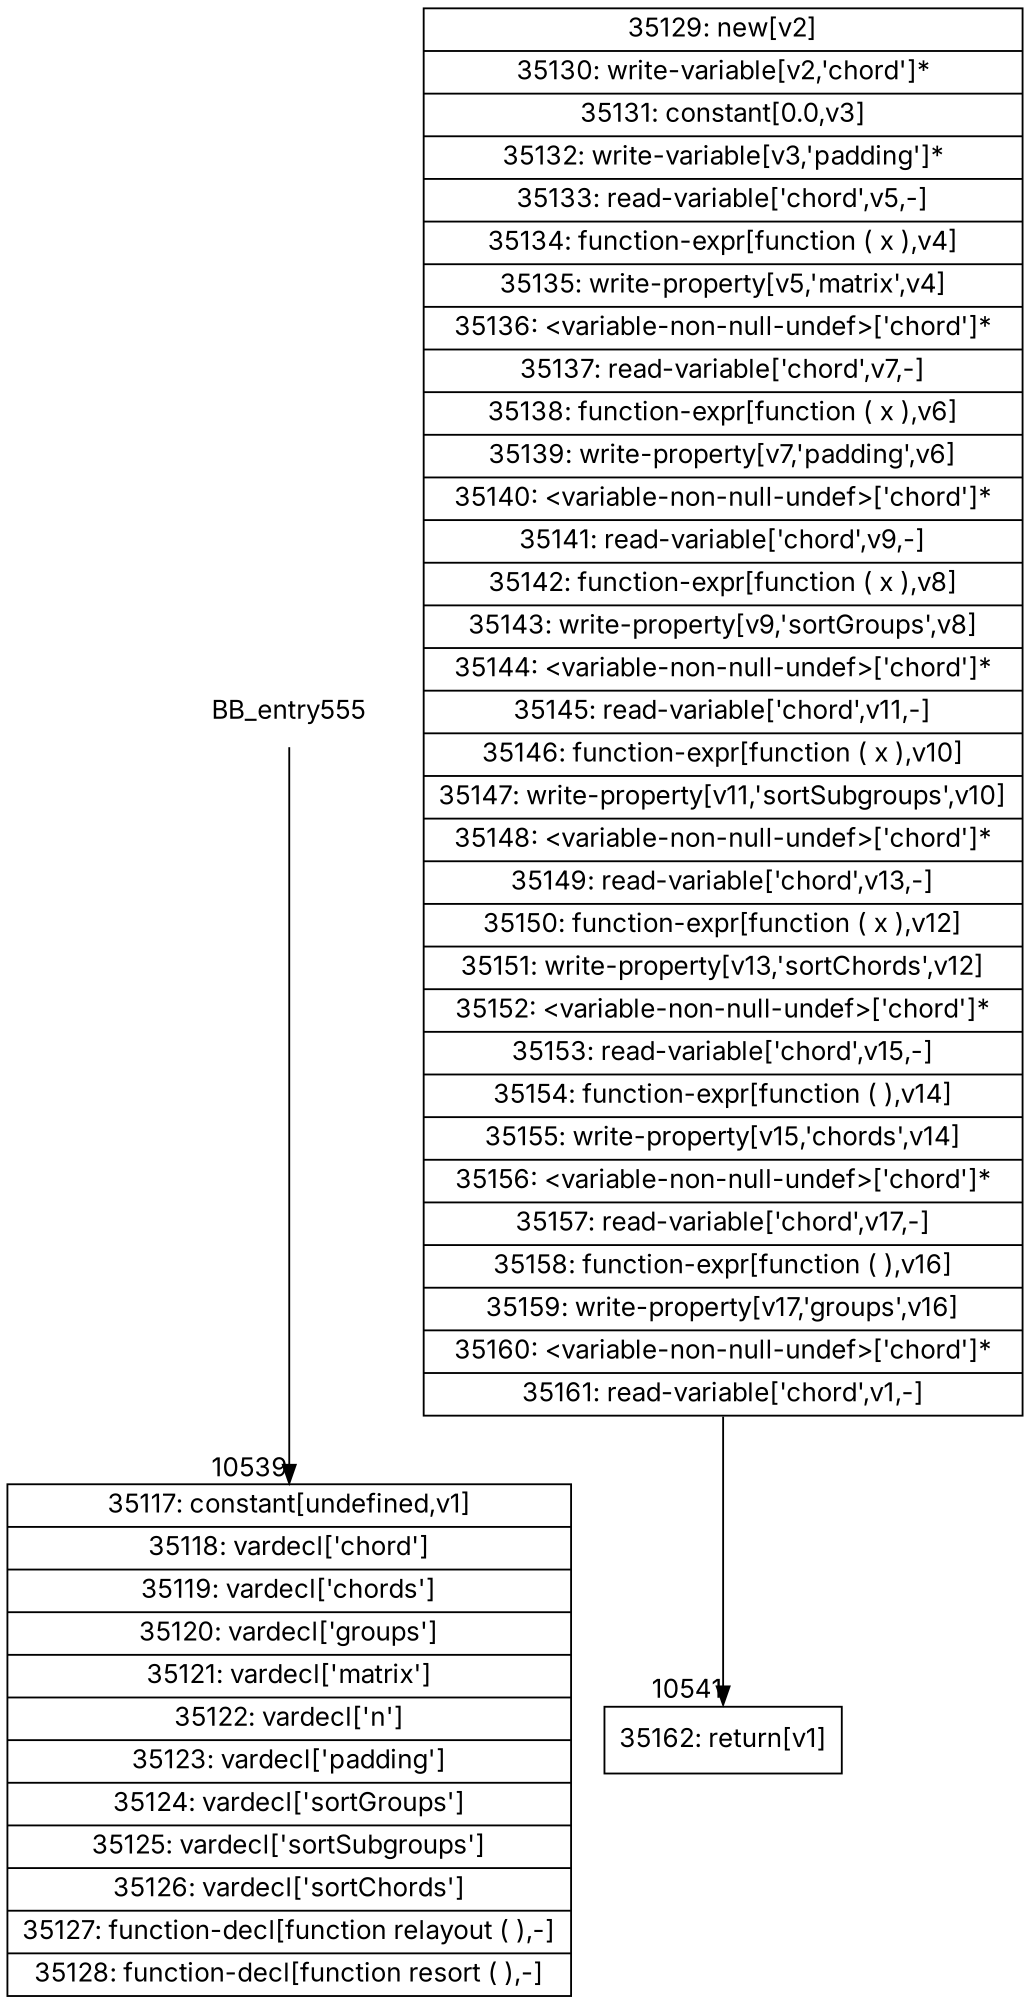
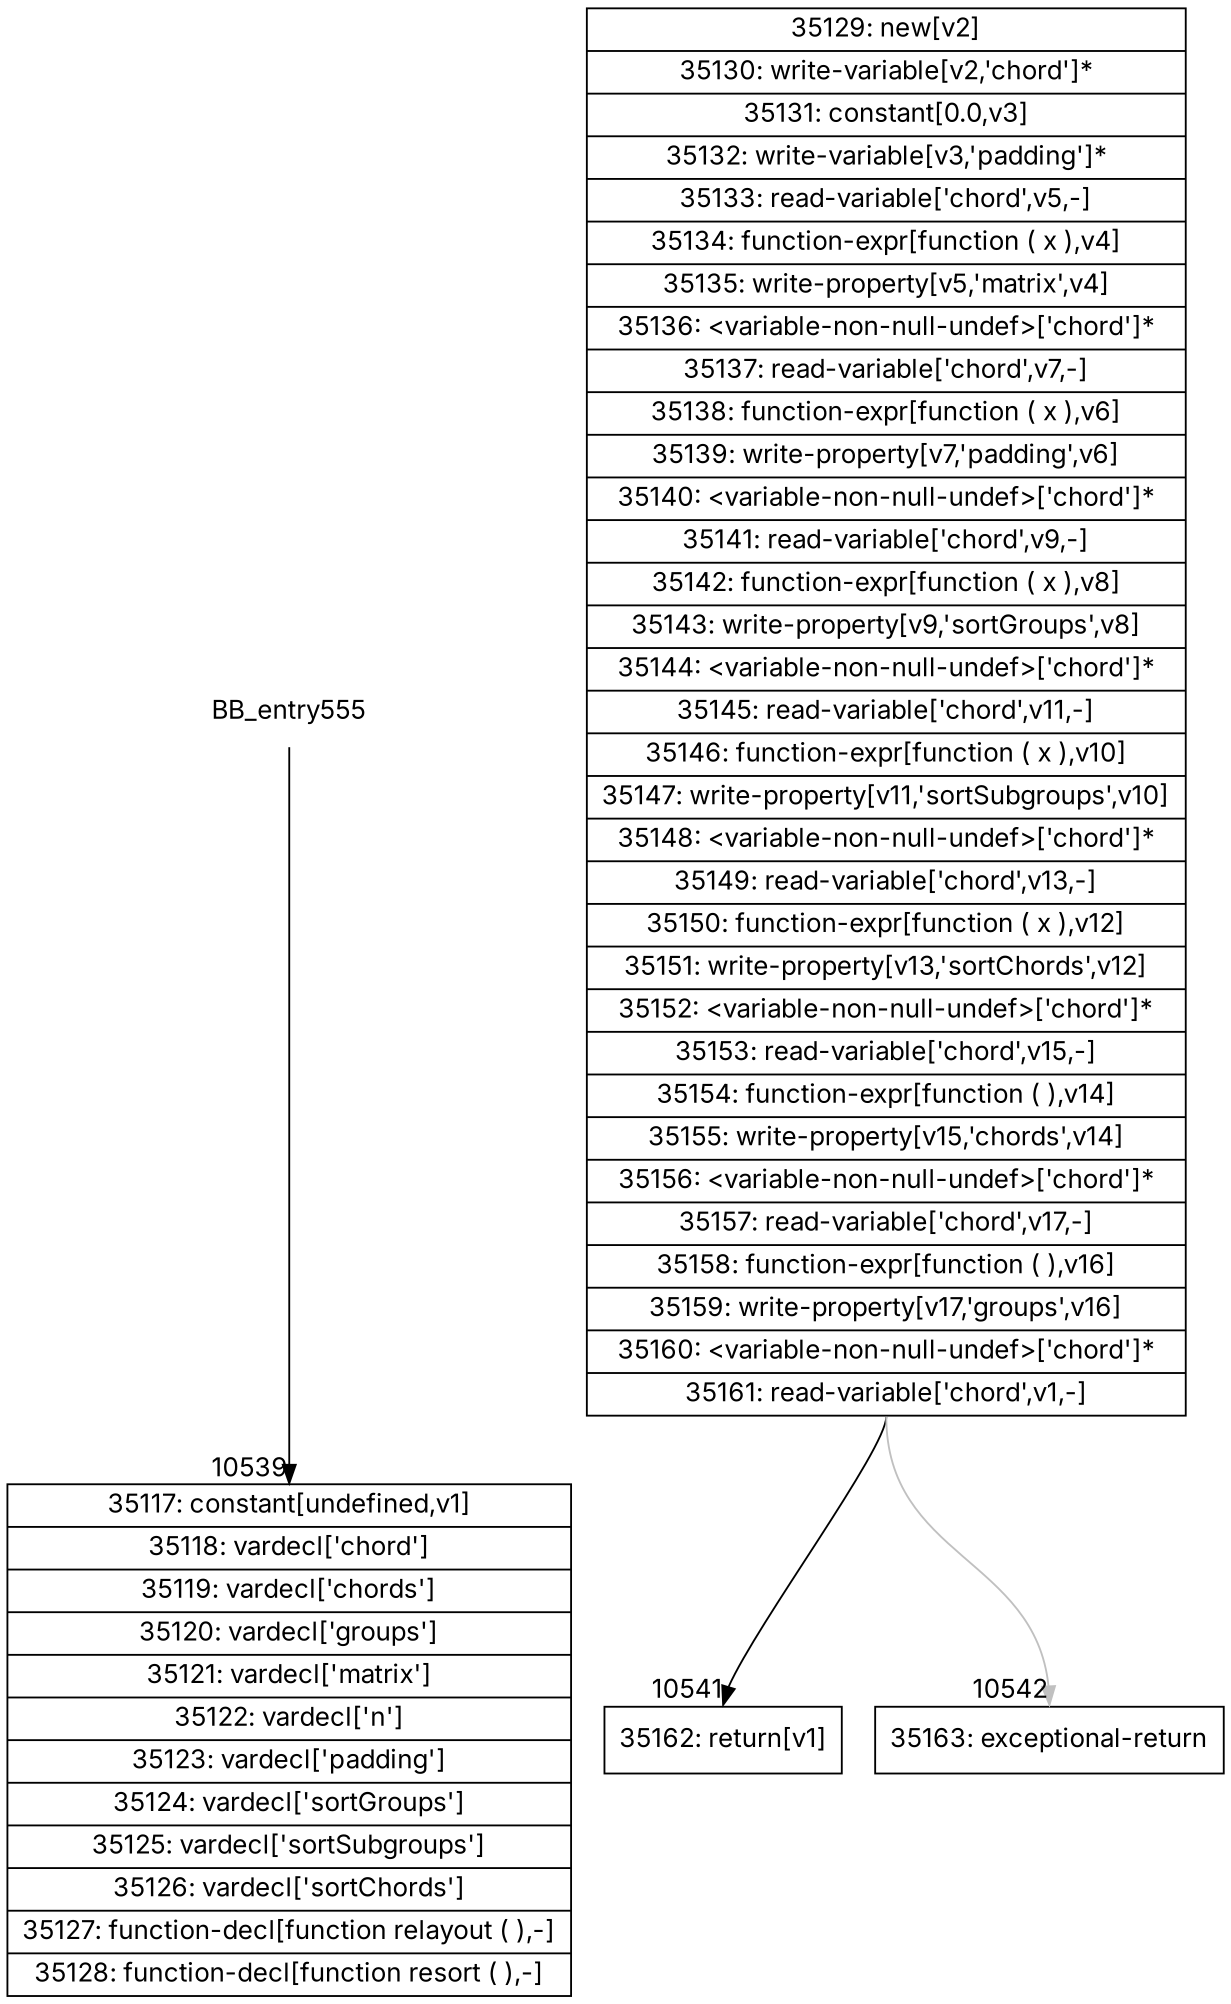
none -> (1049, 1740)
